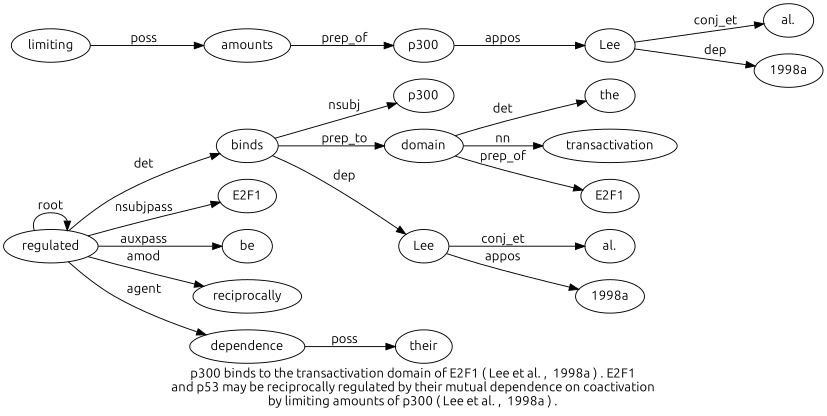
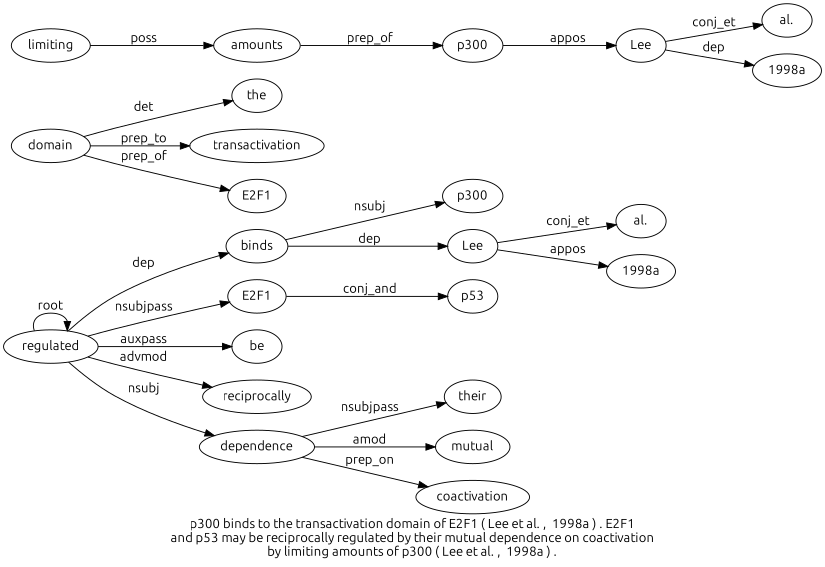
(503, 139) -> (144, 139)
(327, 146) -> none
(144, 164) -> (144, 263)
(144, 257) -> (144, 357)
(144, 289) -> (144, 389)
none -> (473, 296)
(345, 340) -> (370, 407)
none -> (473, 447)
none -> (473, 497)
